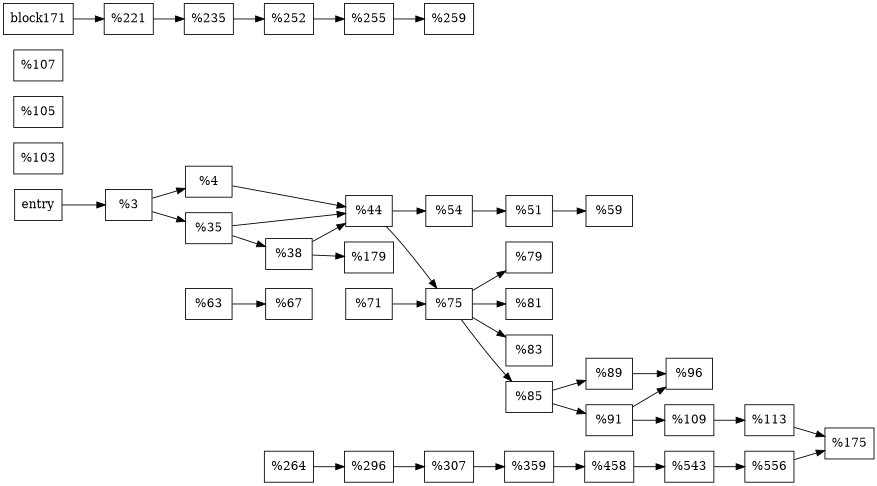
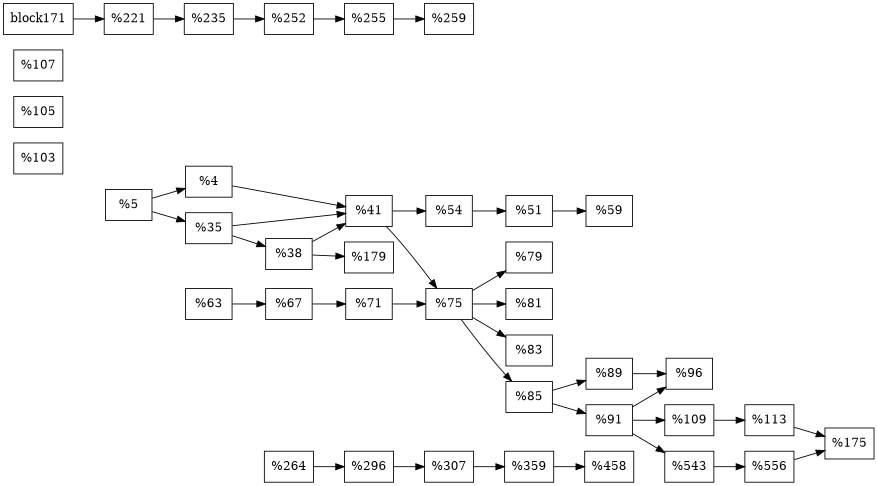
(38, 205) -> none
(129, 205) -> (129, 205)
(369, 211) -> (369, 211)
none -> (325, 304)
(645, 467) -> (645, 441)
